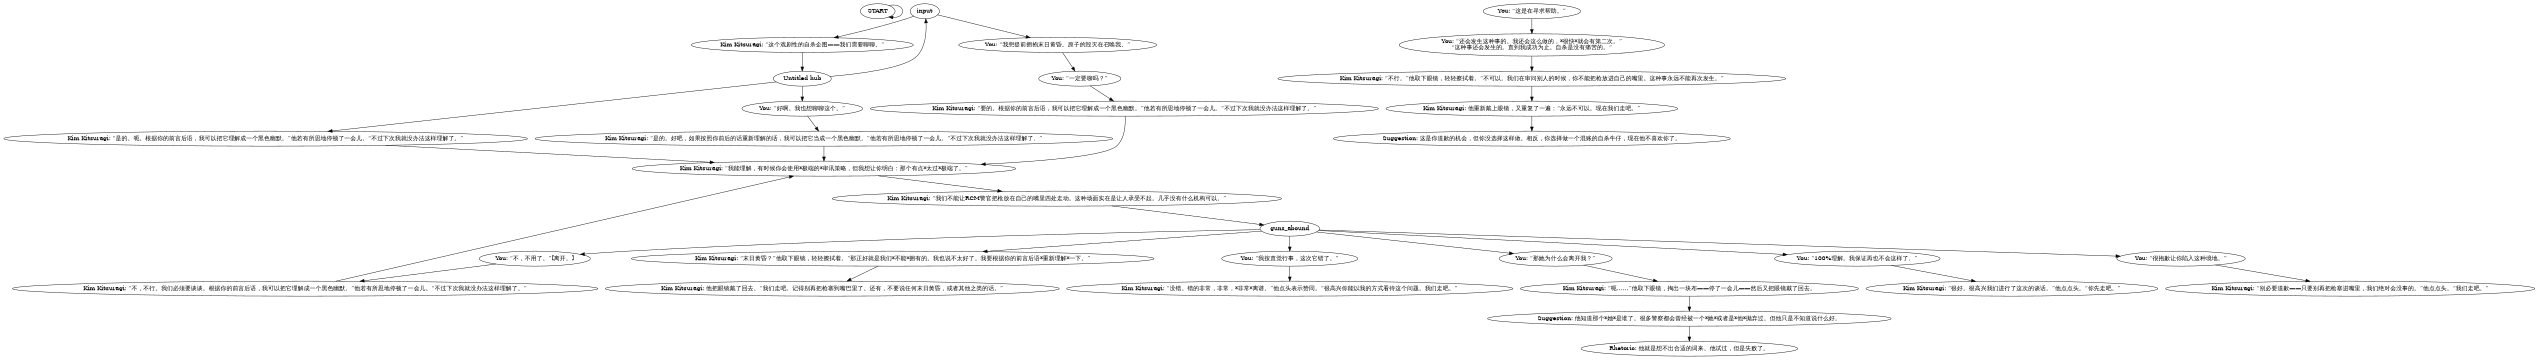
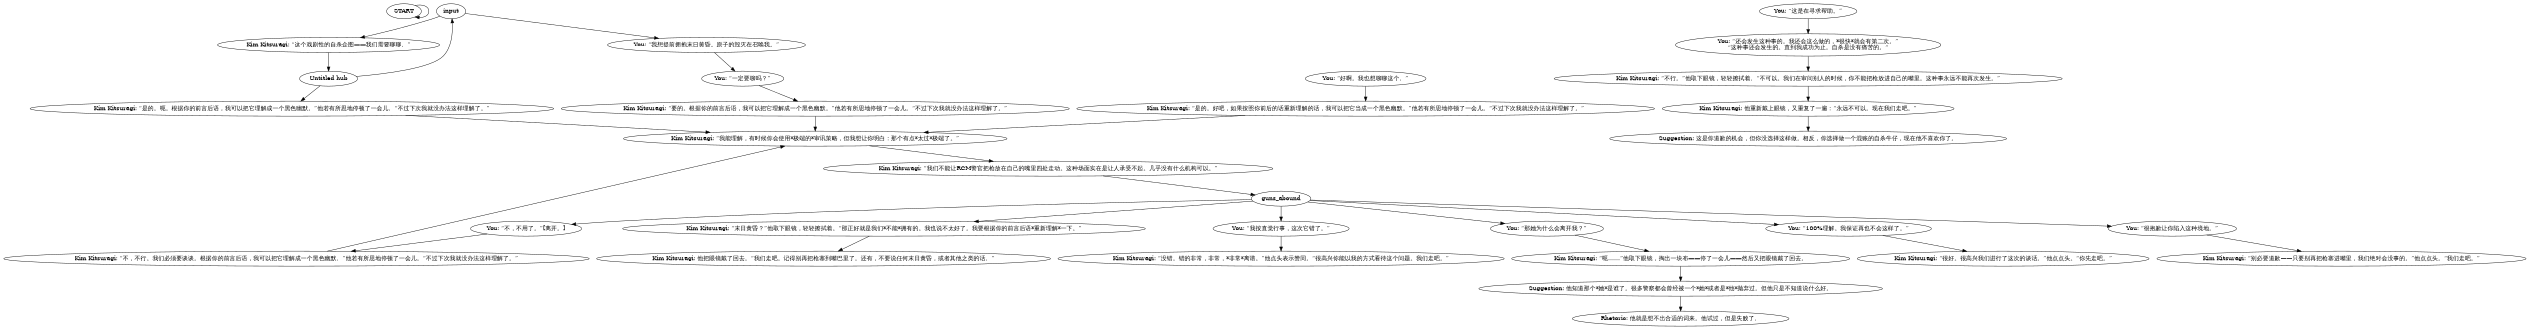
(802, 92) -> none
